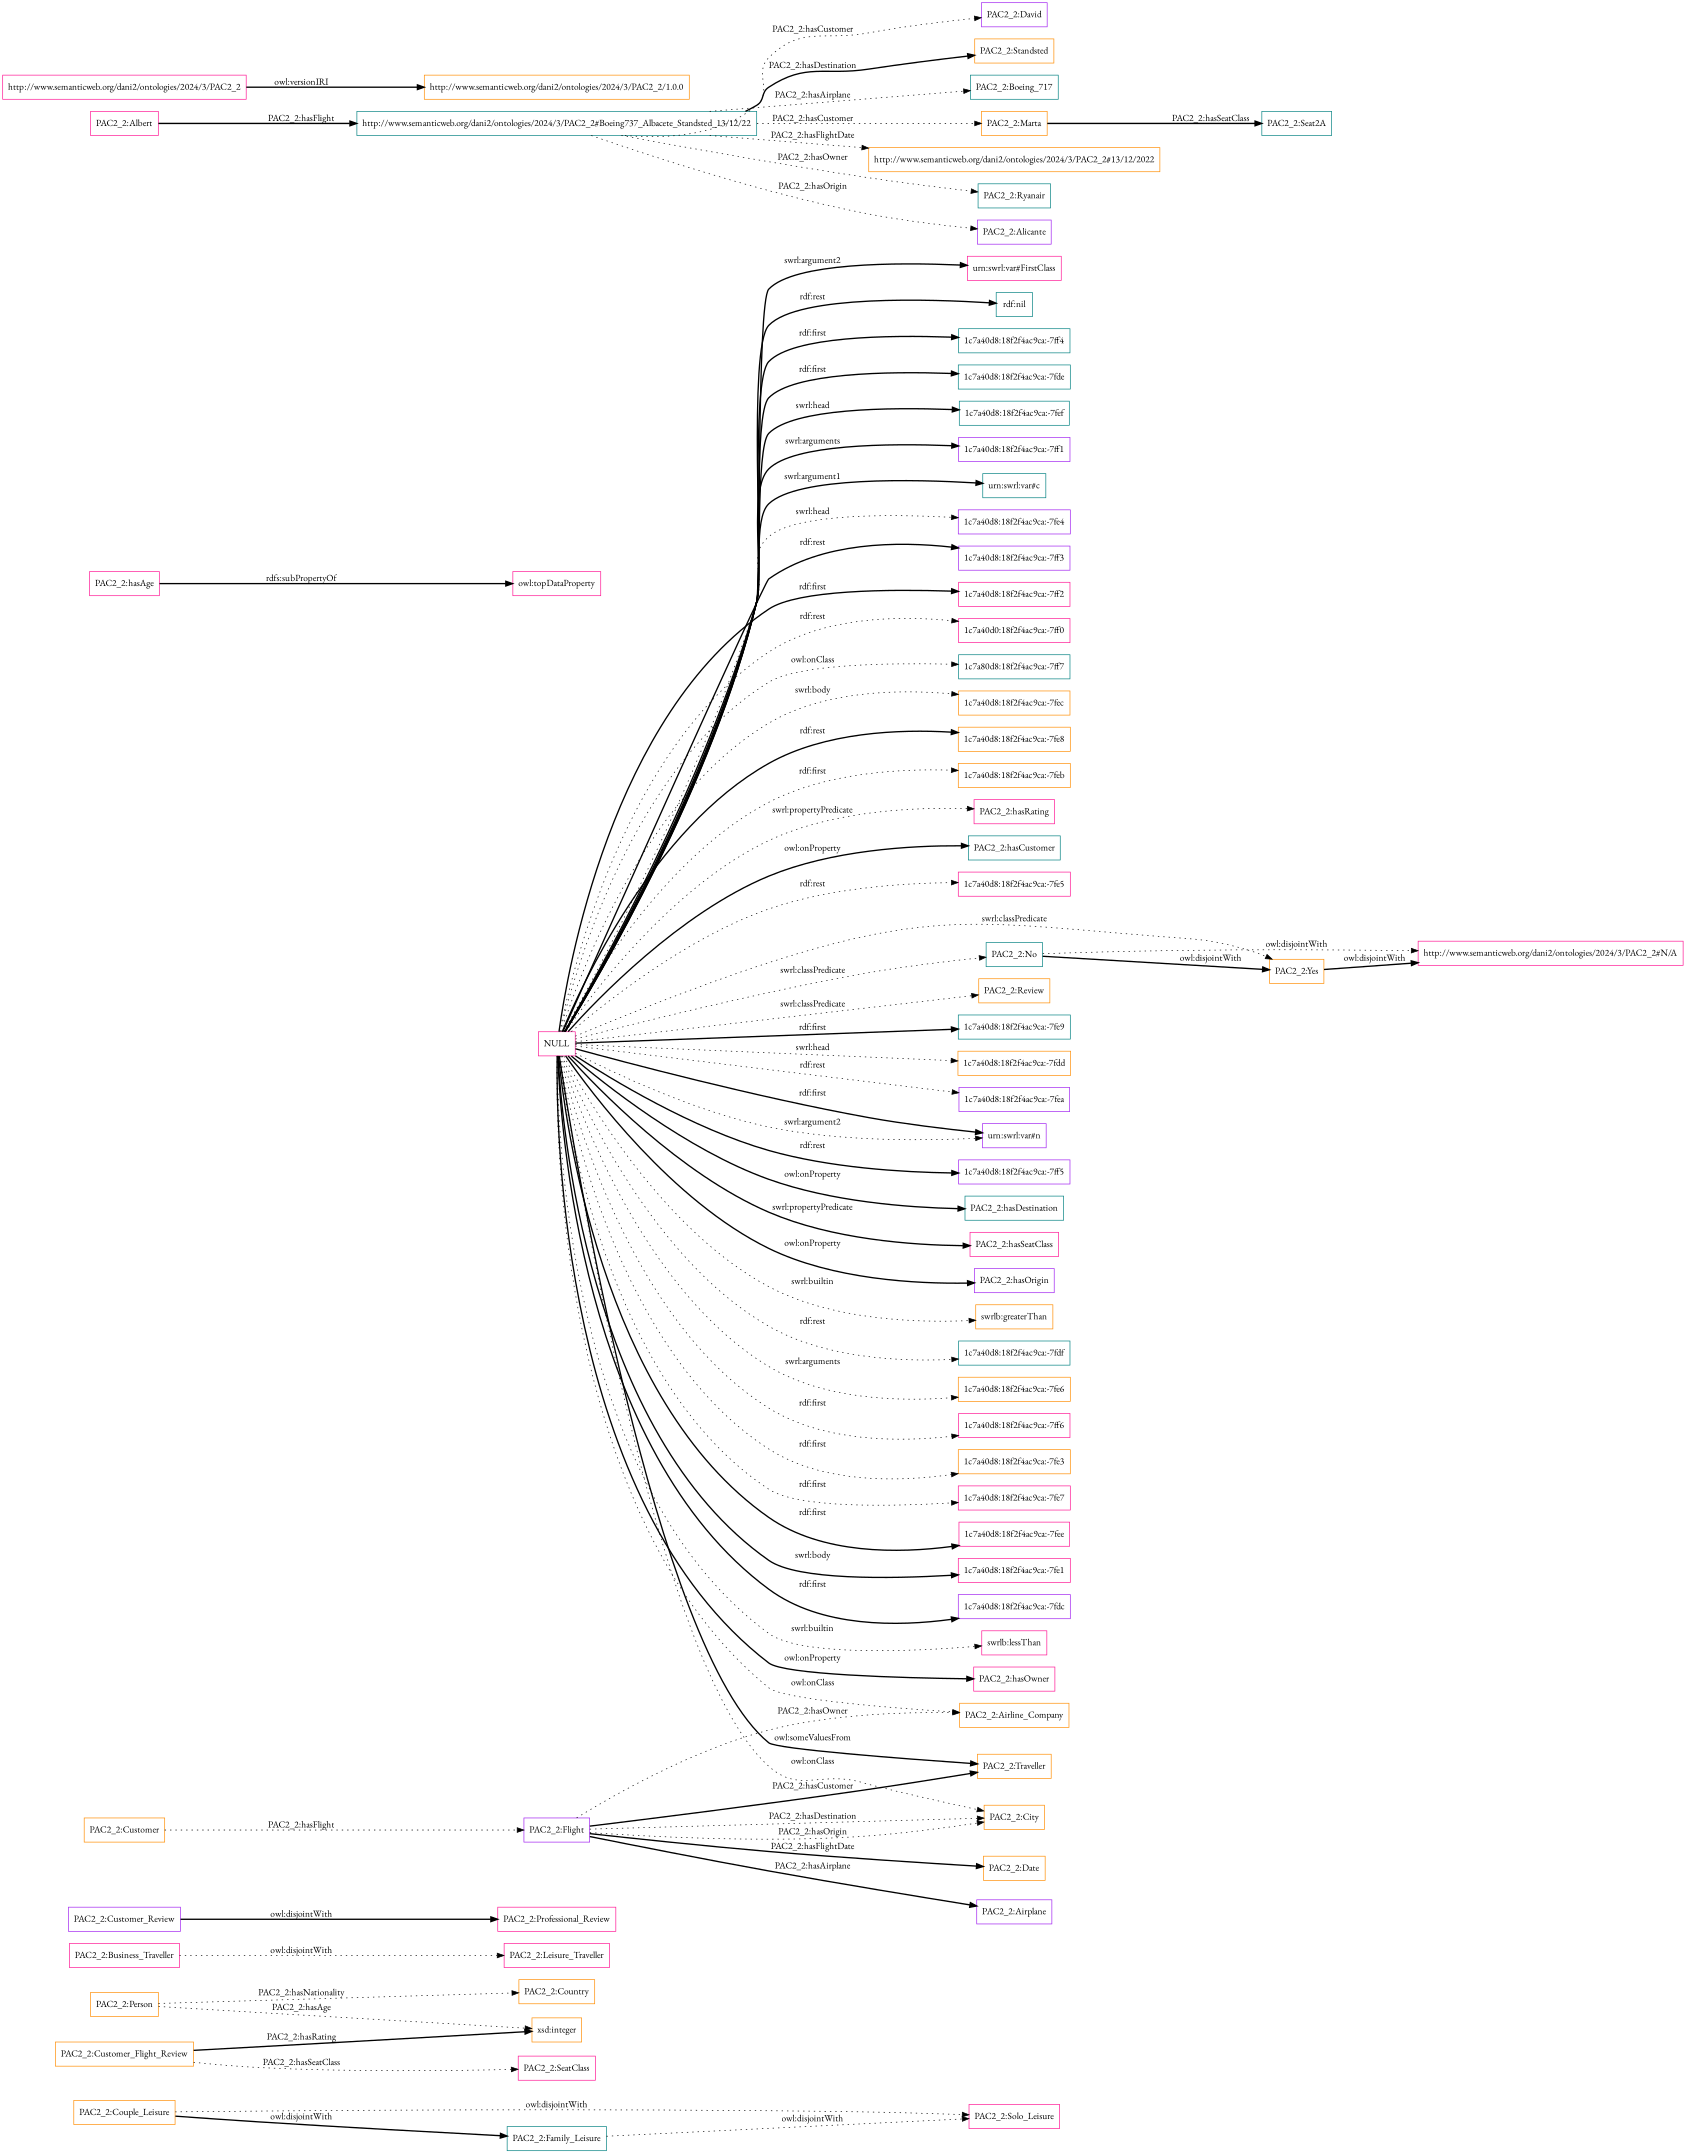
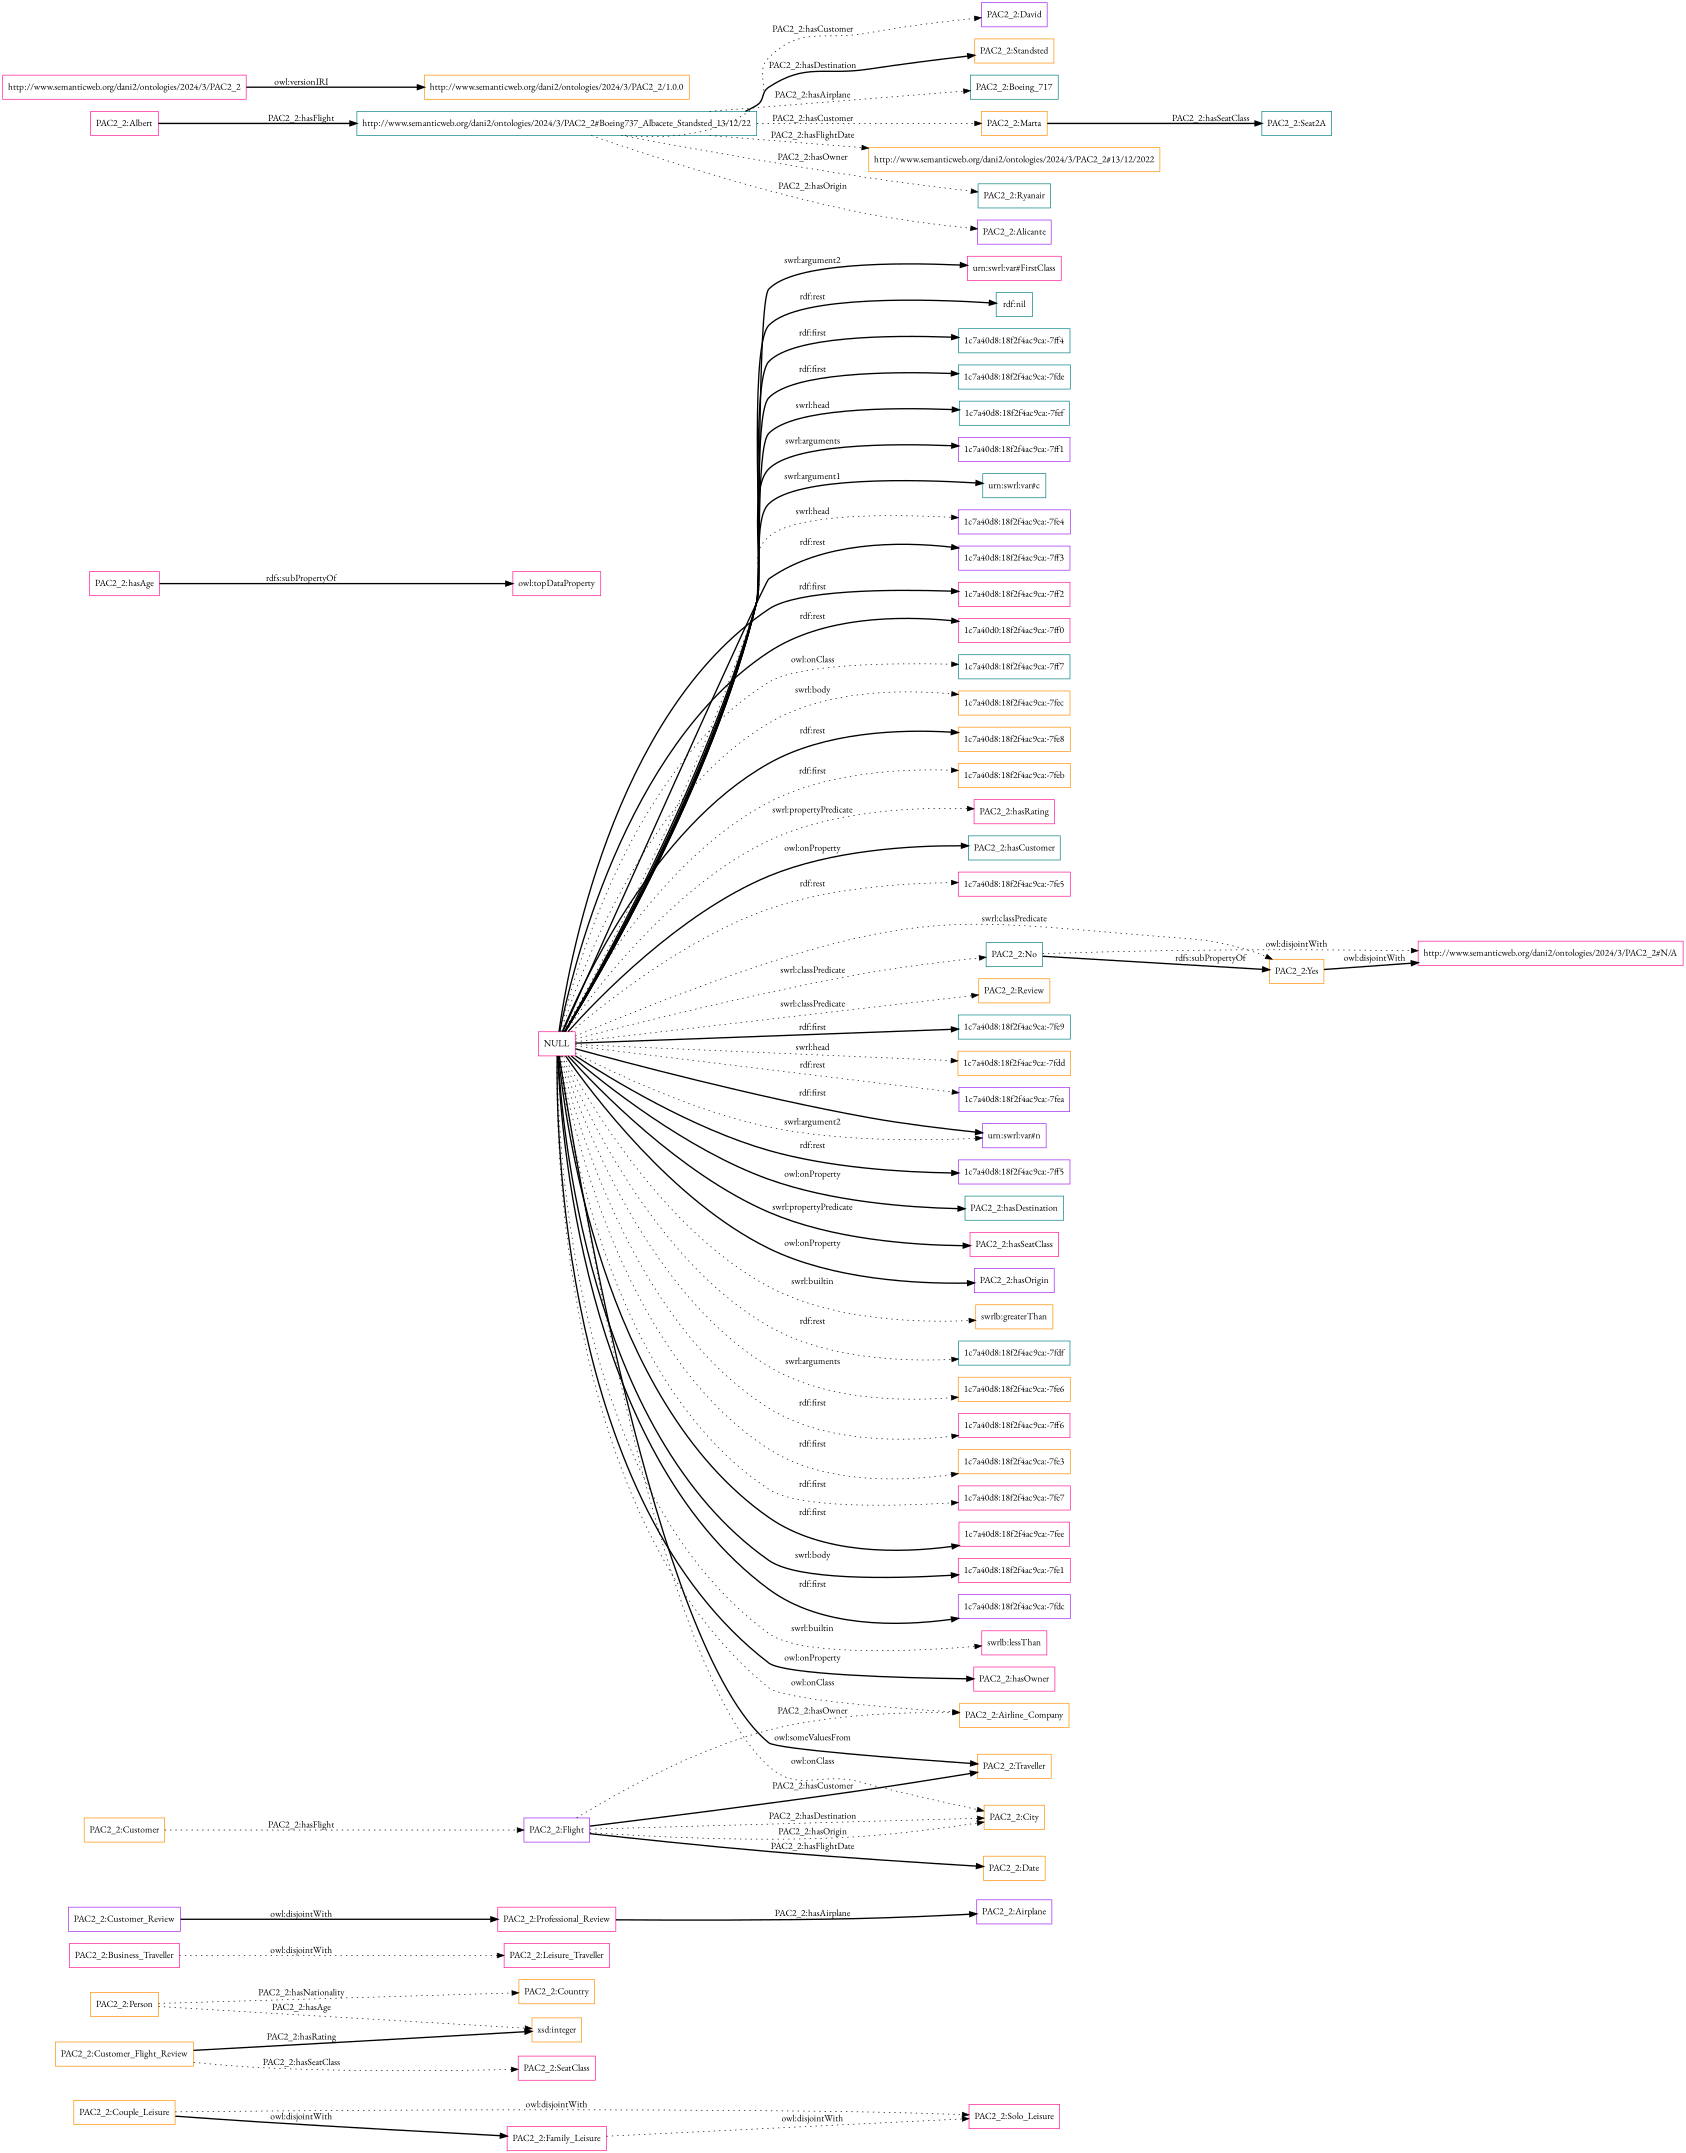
(1014, 667) -> (1014, 667)
(679, 741) -> (679, 741)
(1211, 958) -> (1211, 958)
(780, 1873) -> (793, 1920)
(557, 2139) -> (557, 2139)
